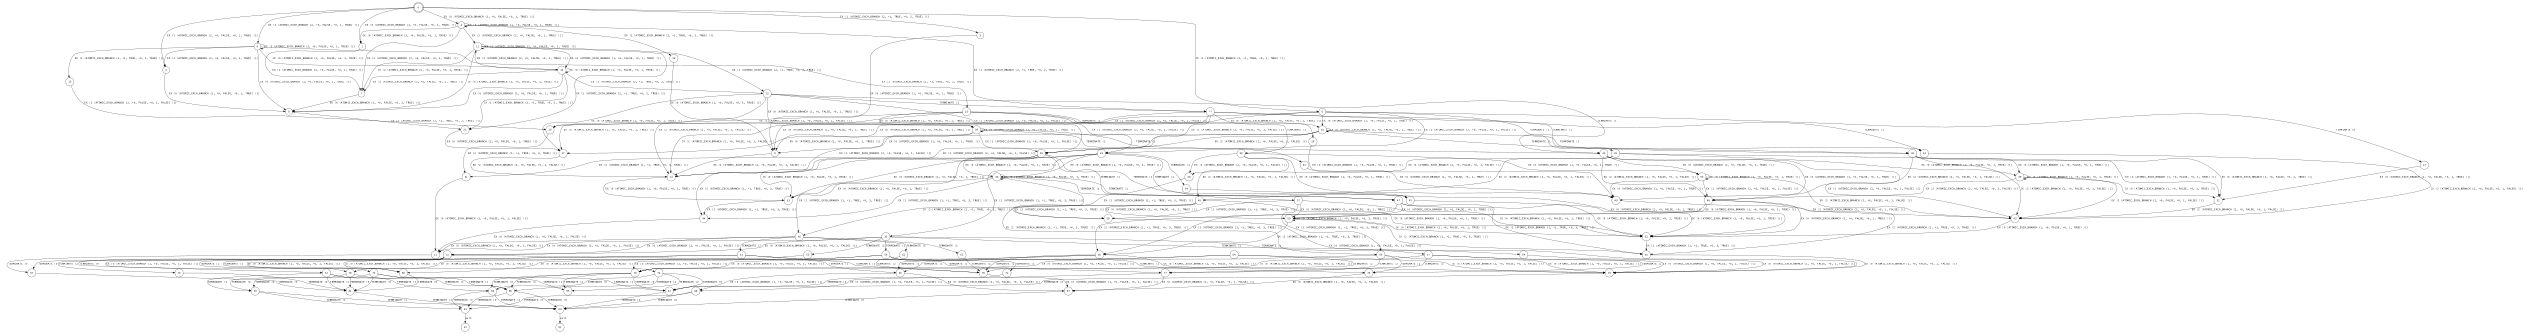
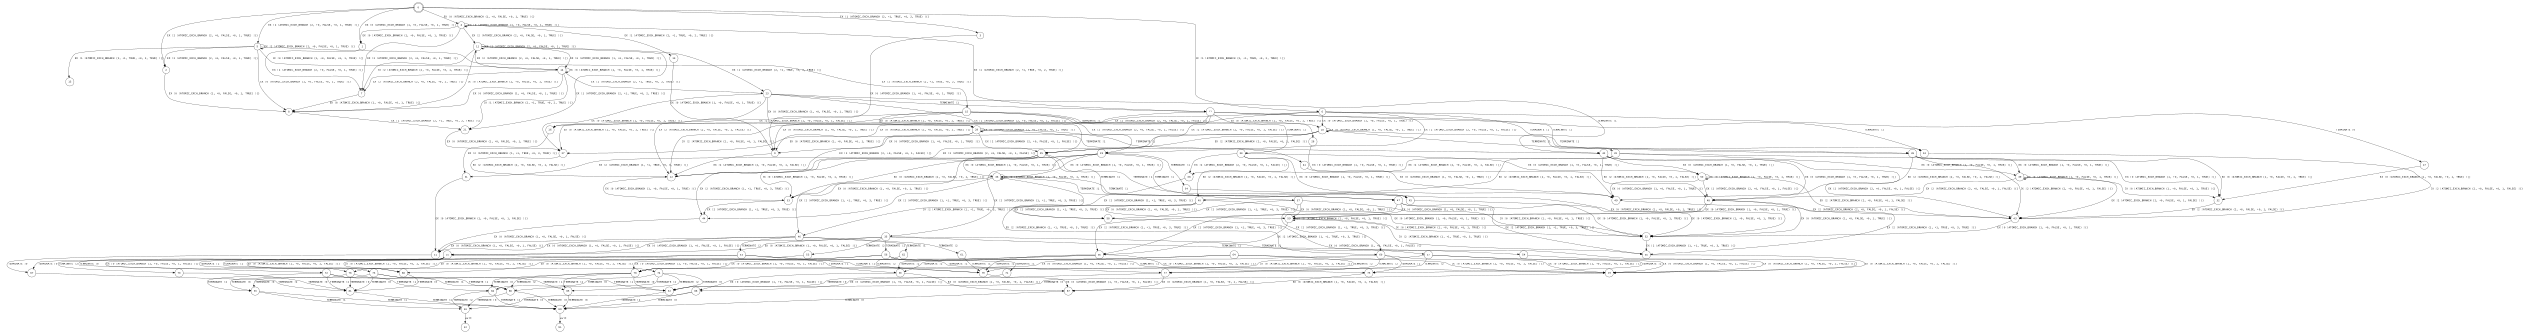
(302, 117) -> none
none -> (568, 301)
